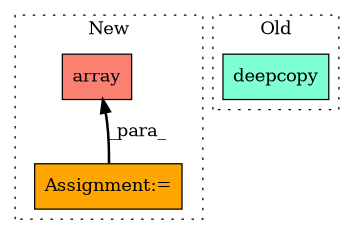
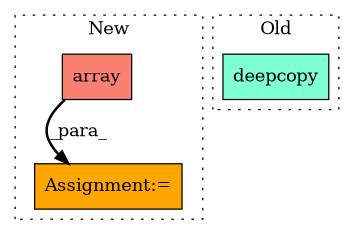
(108, 138) -> (47, 126)
